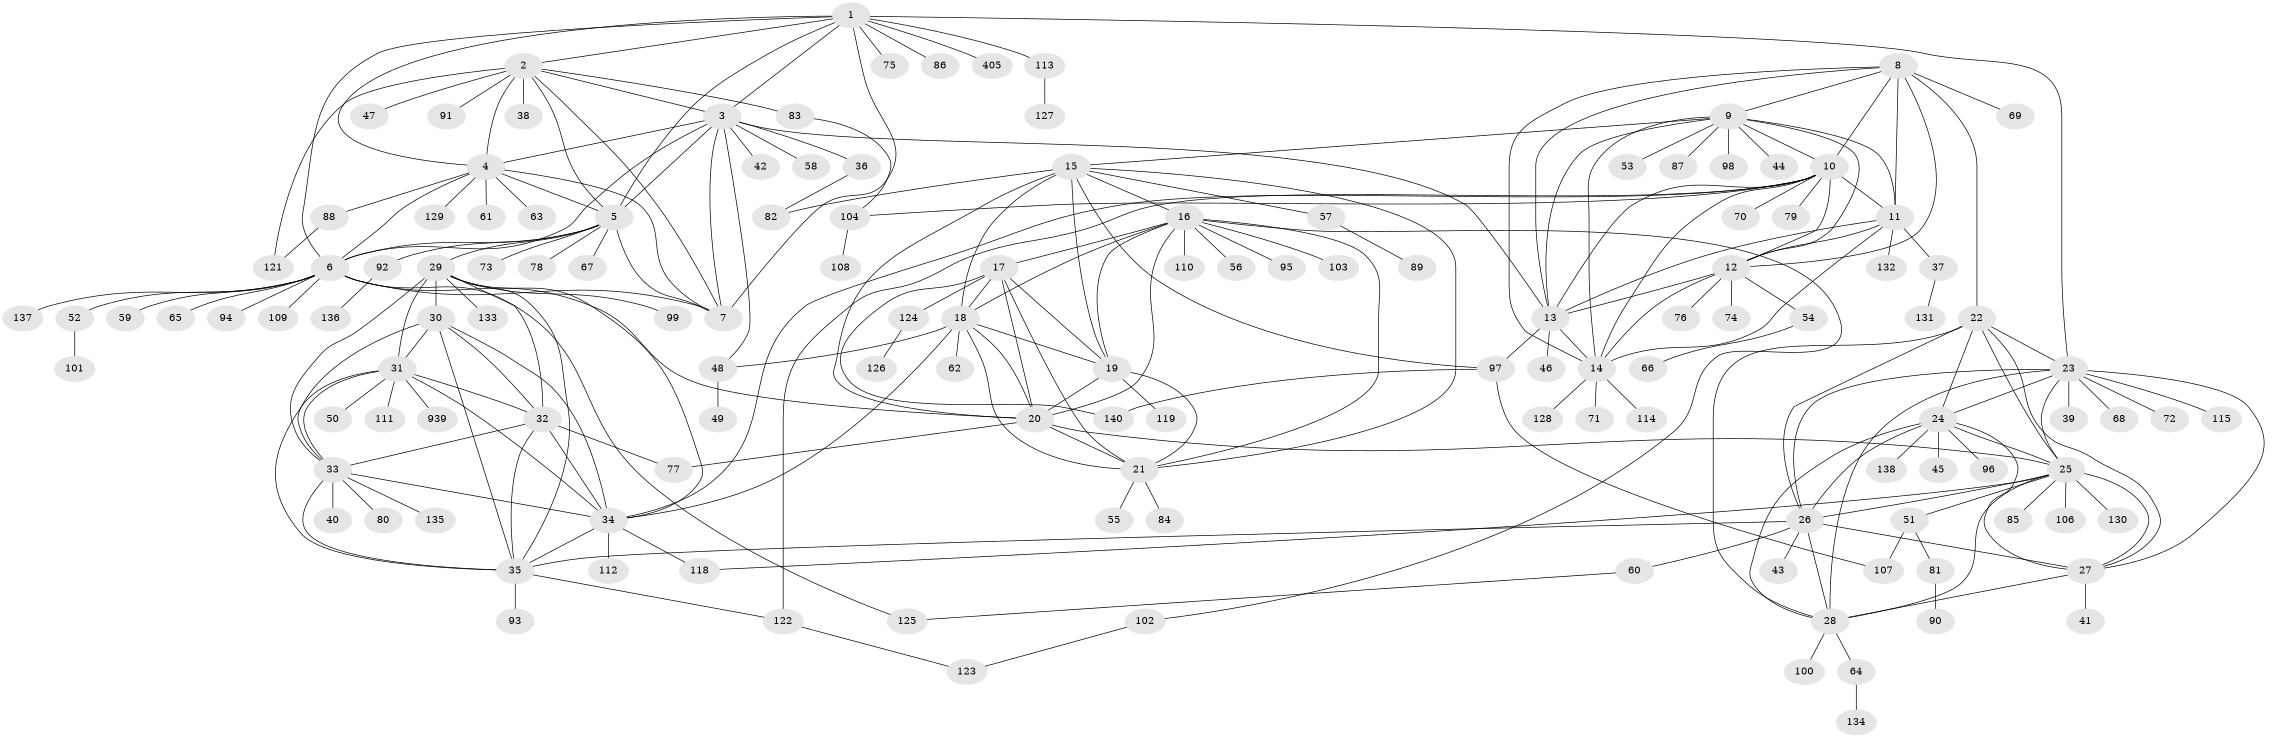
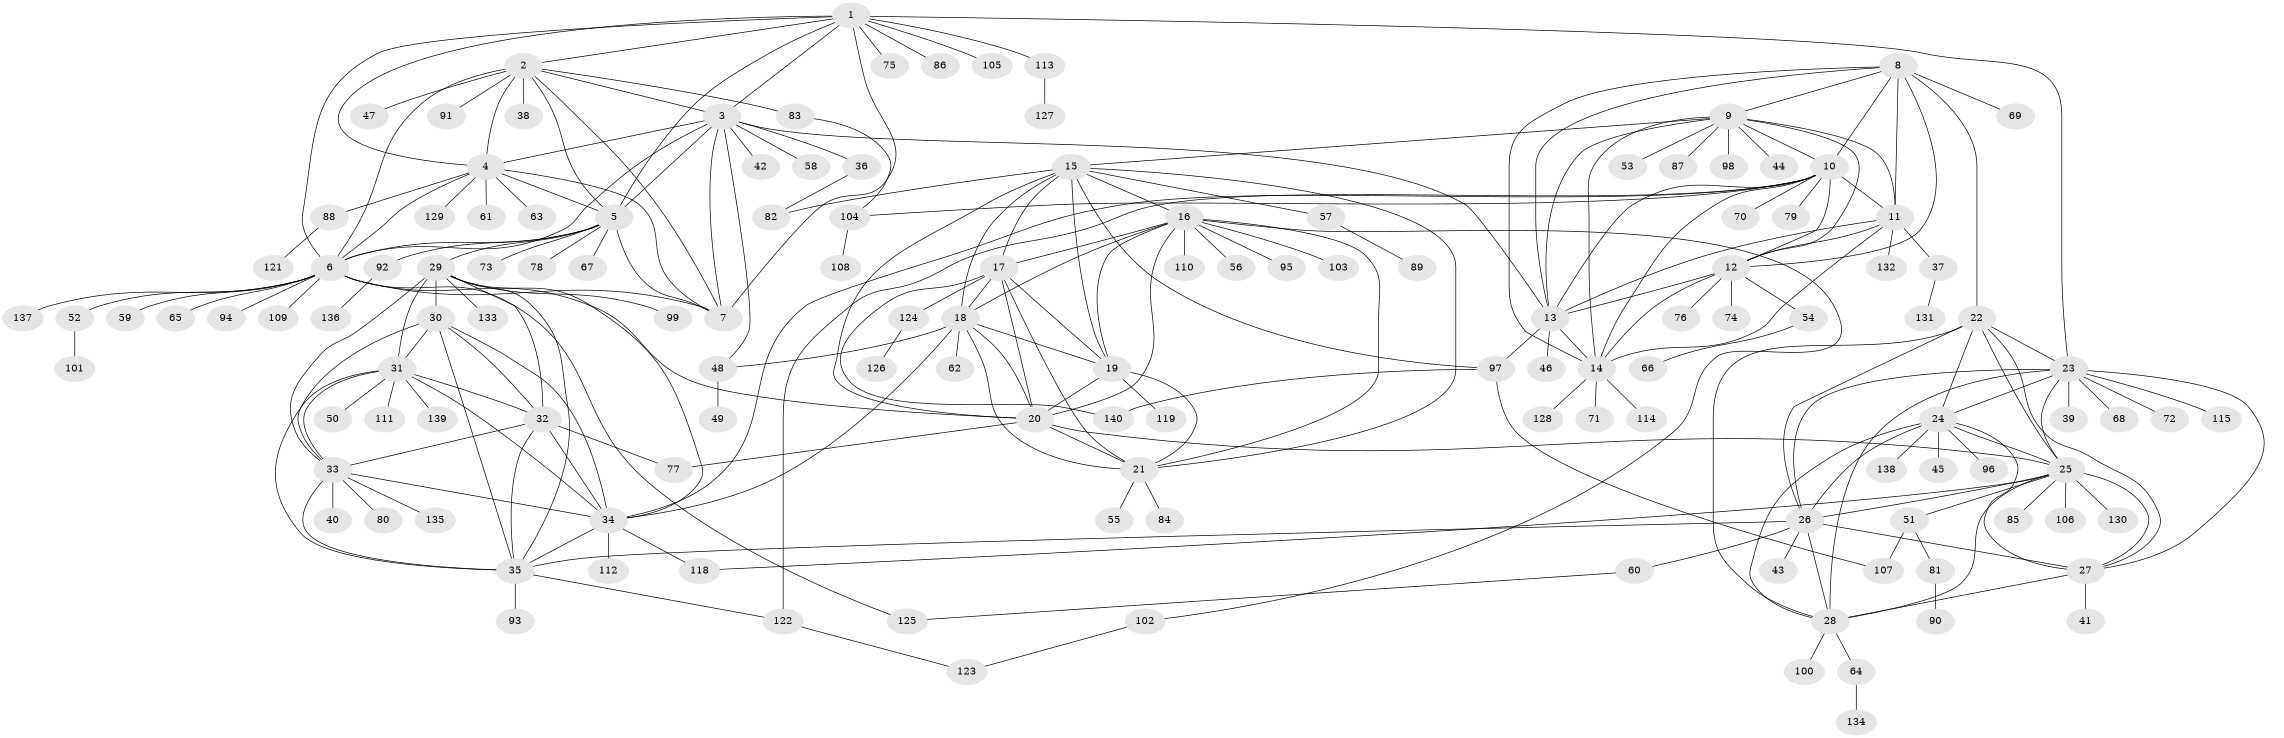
(992, 66) -> (992, 66)
(337, 111) -> (394, 136)
none -> (1024, 211)
(437, 419) -> (437, 419)
